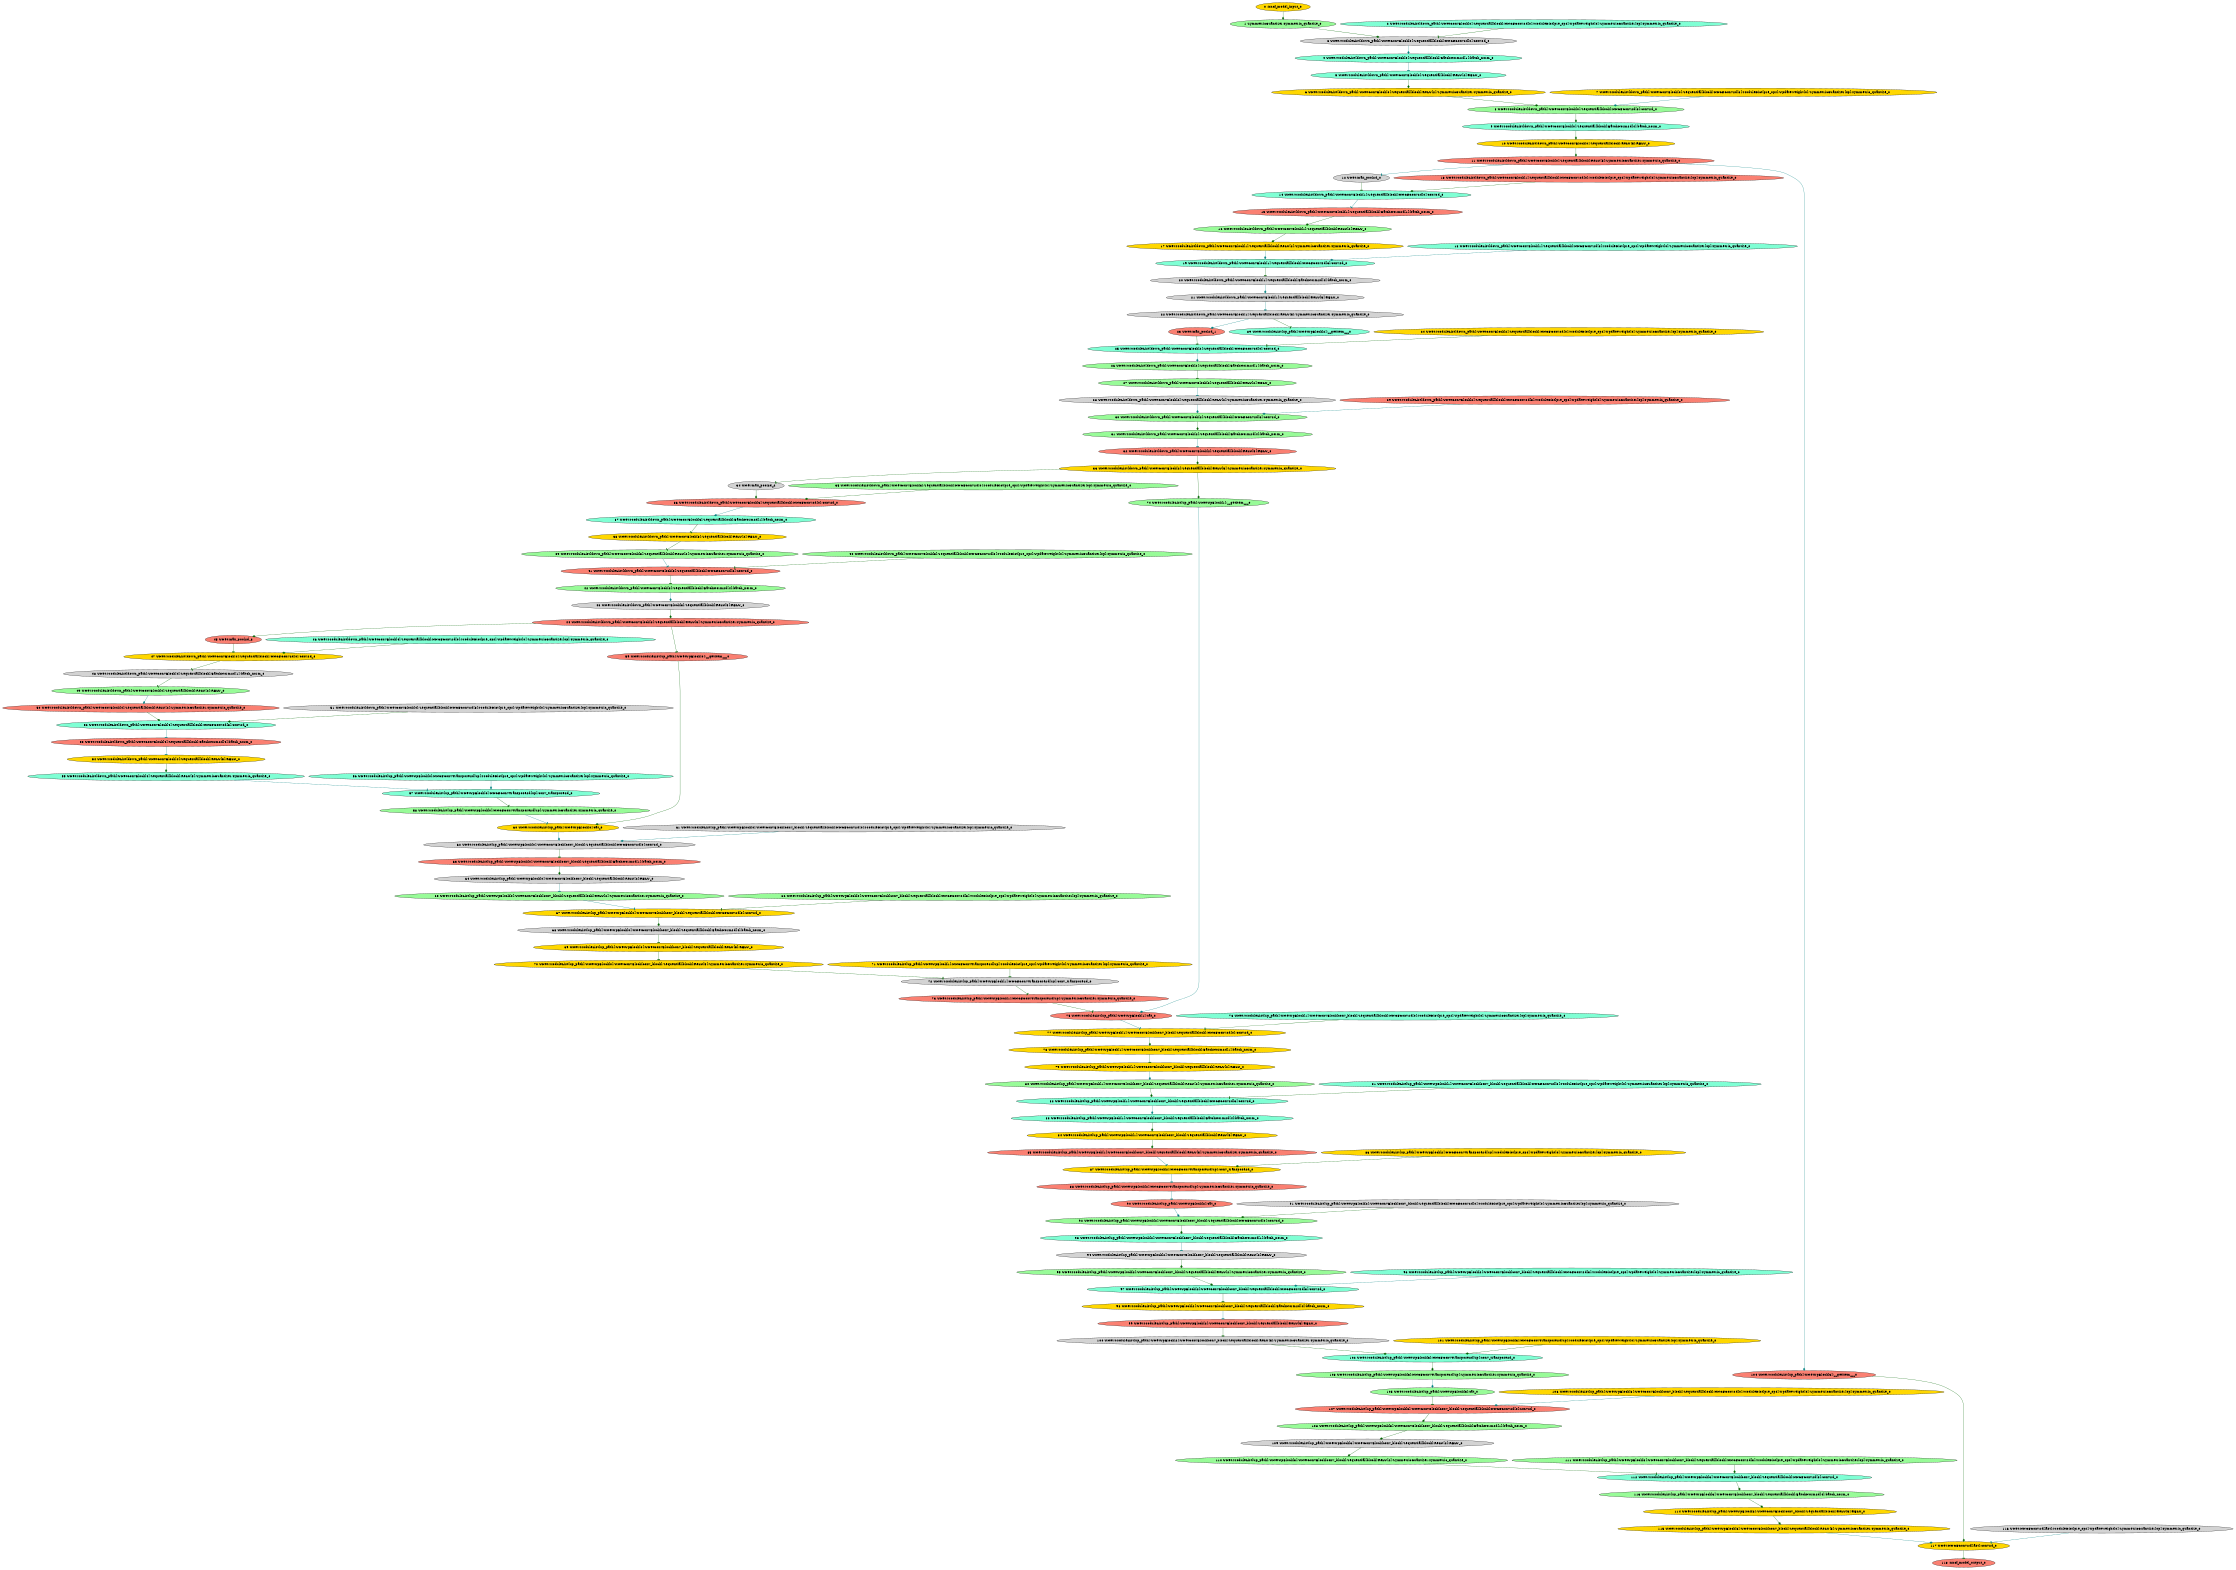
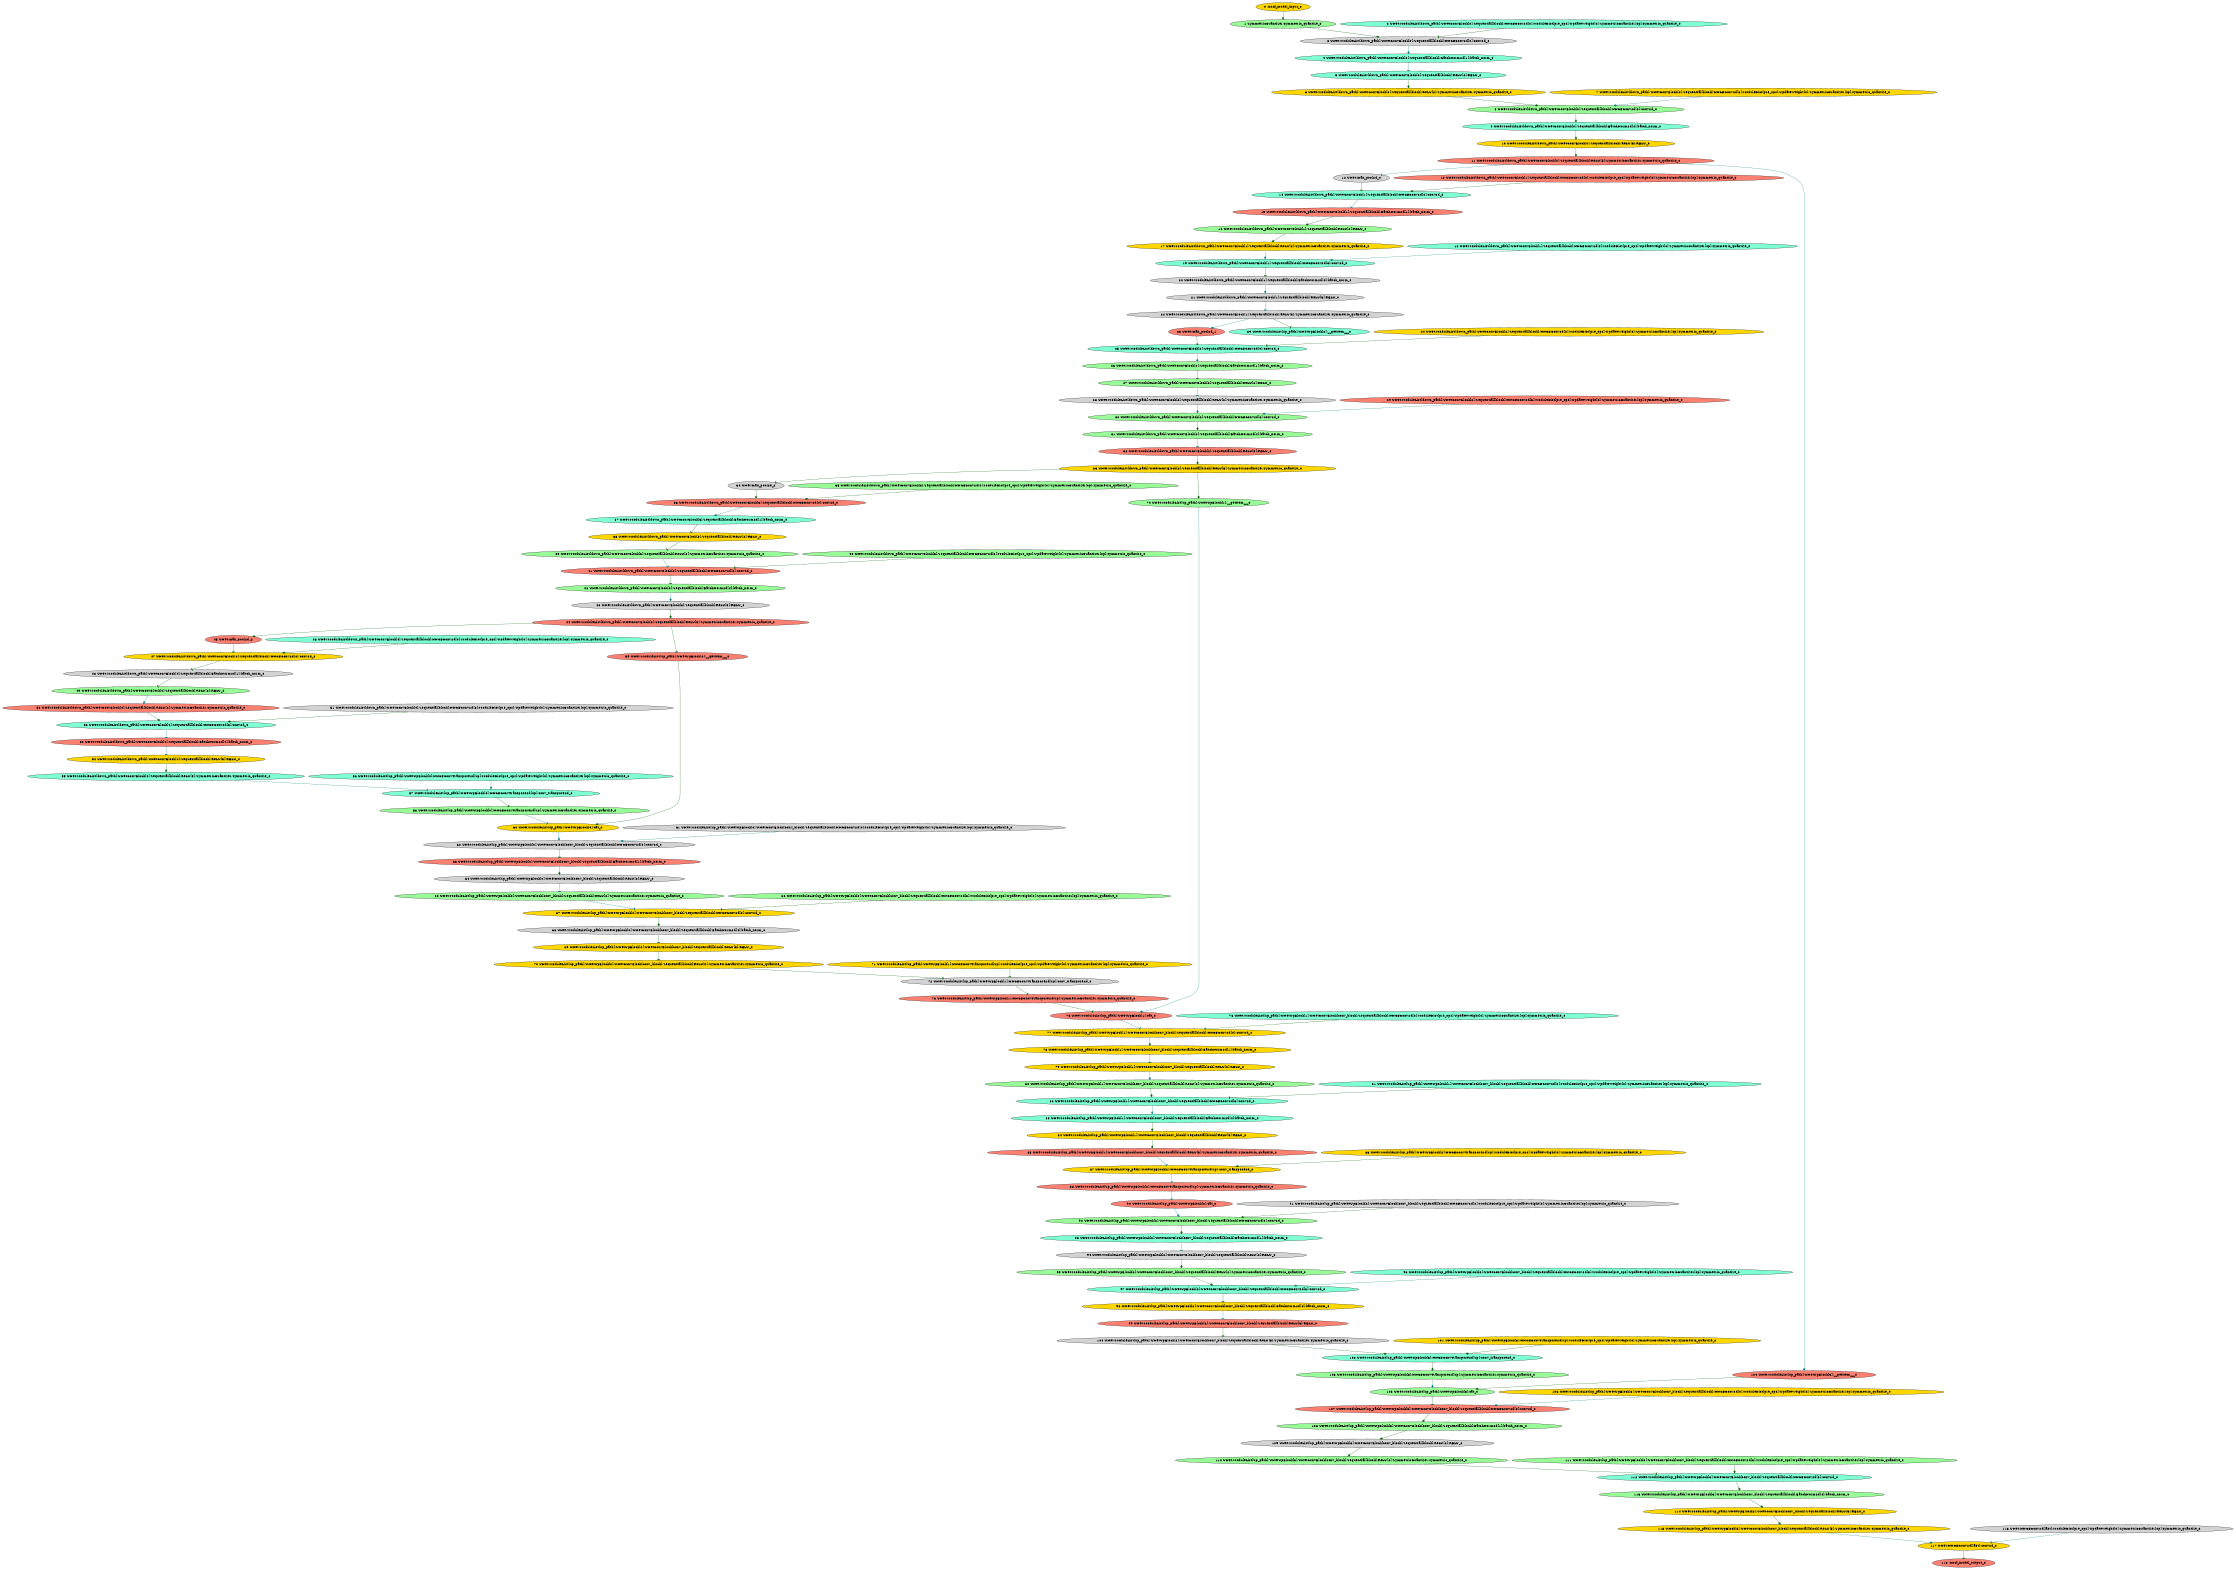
(1964, 1421) -> (1611, 1382)
